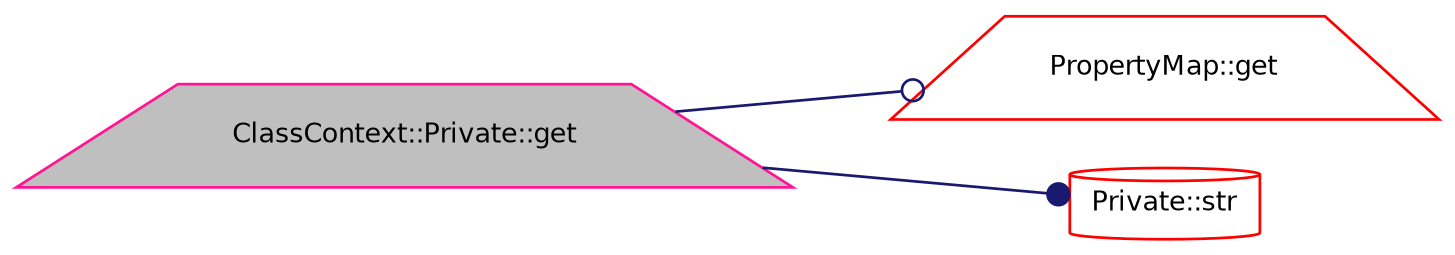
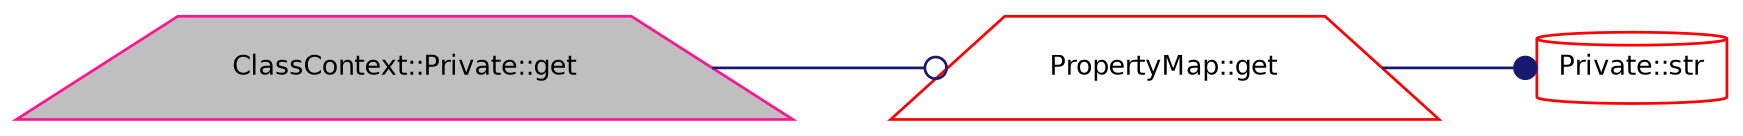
(905, 181) -> (1448, 68)
